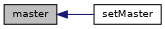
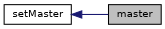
(81, 14) -> (95, 14)
